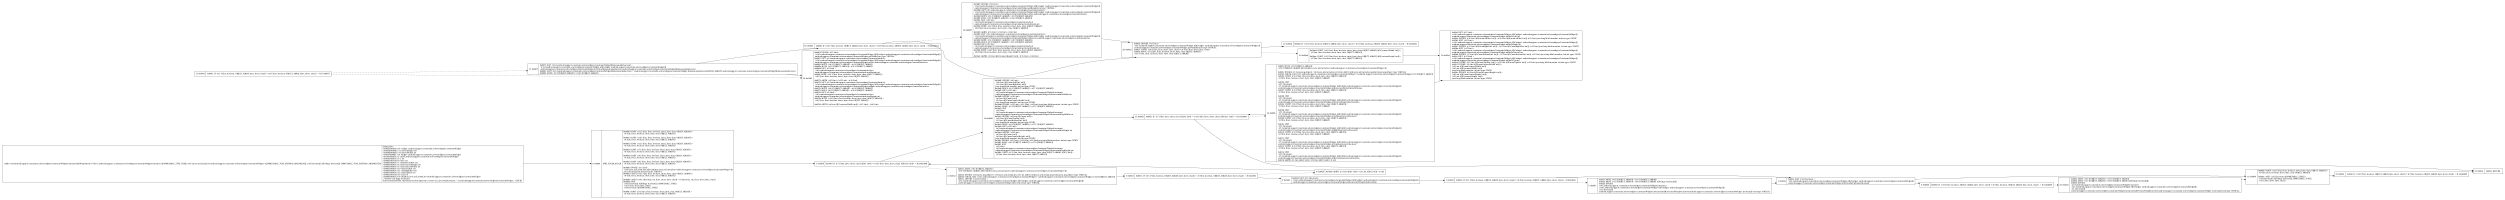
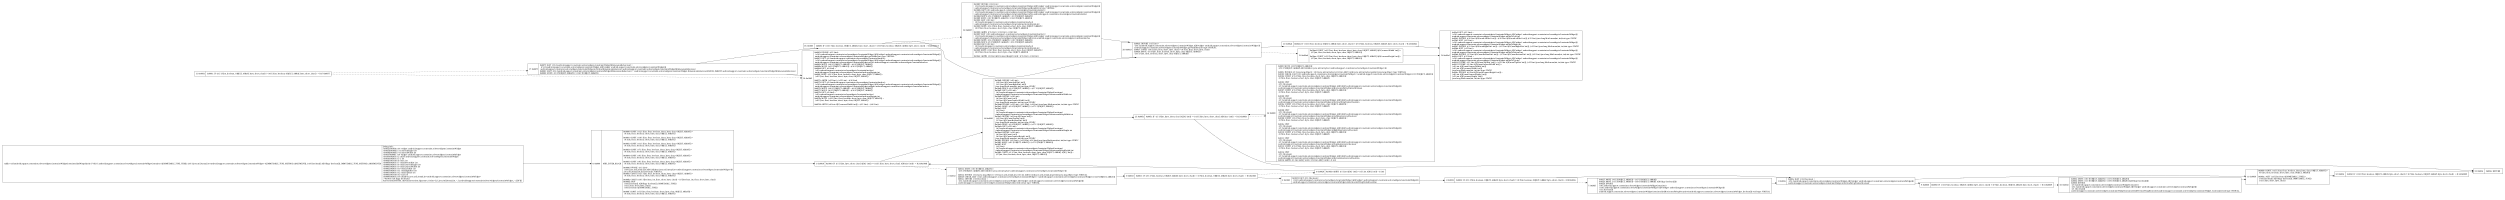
(1438, 82) -> (1427, 47)
